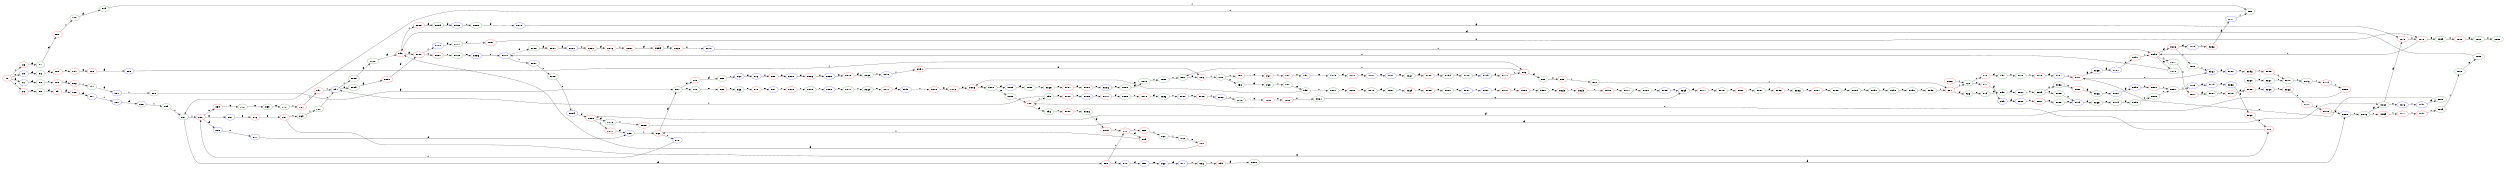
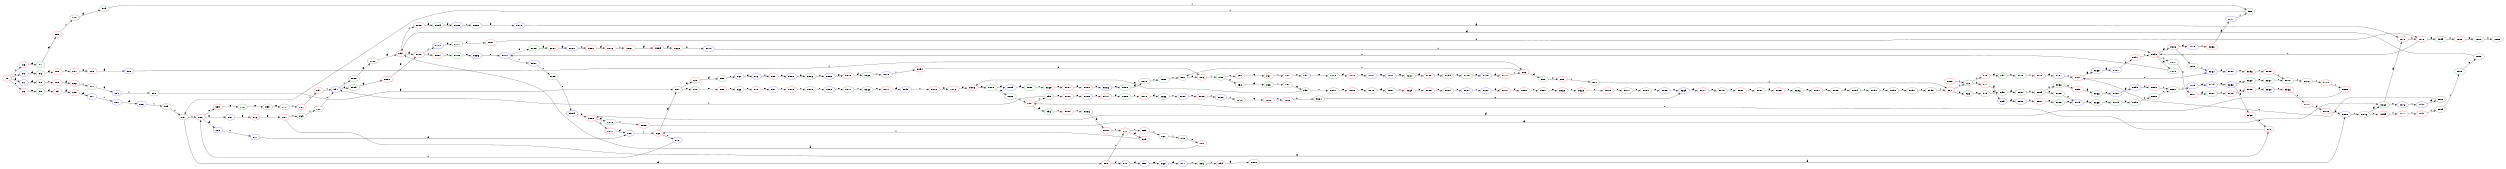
(810, 76) -> (810, 76)
none -> (2240, 83)
